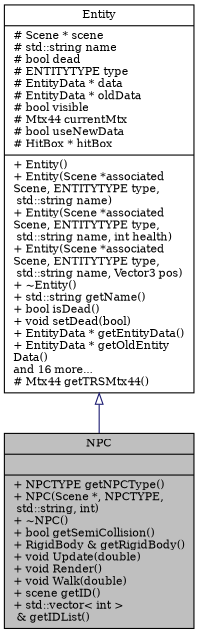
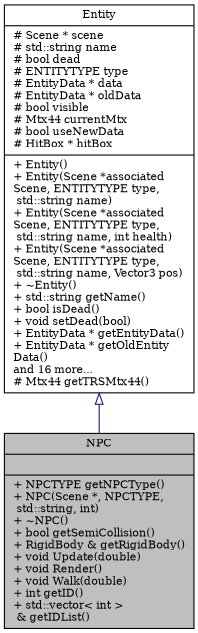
(57, 593) -> (48, 593)
